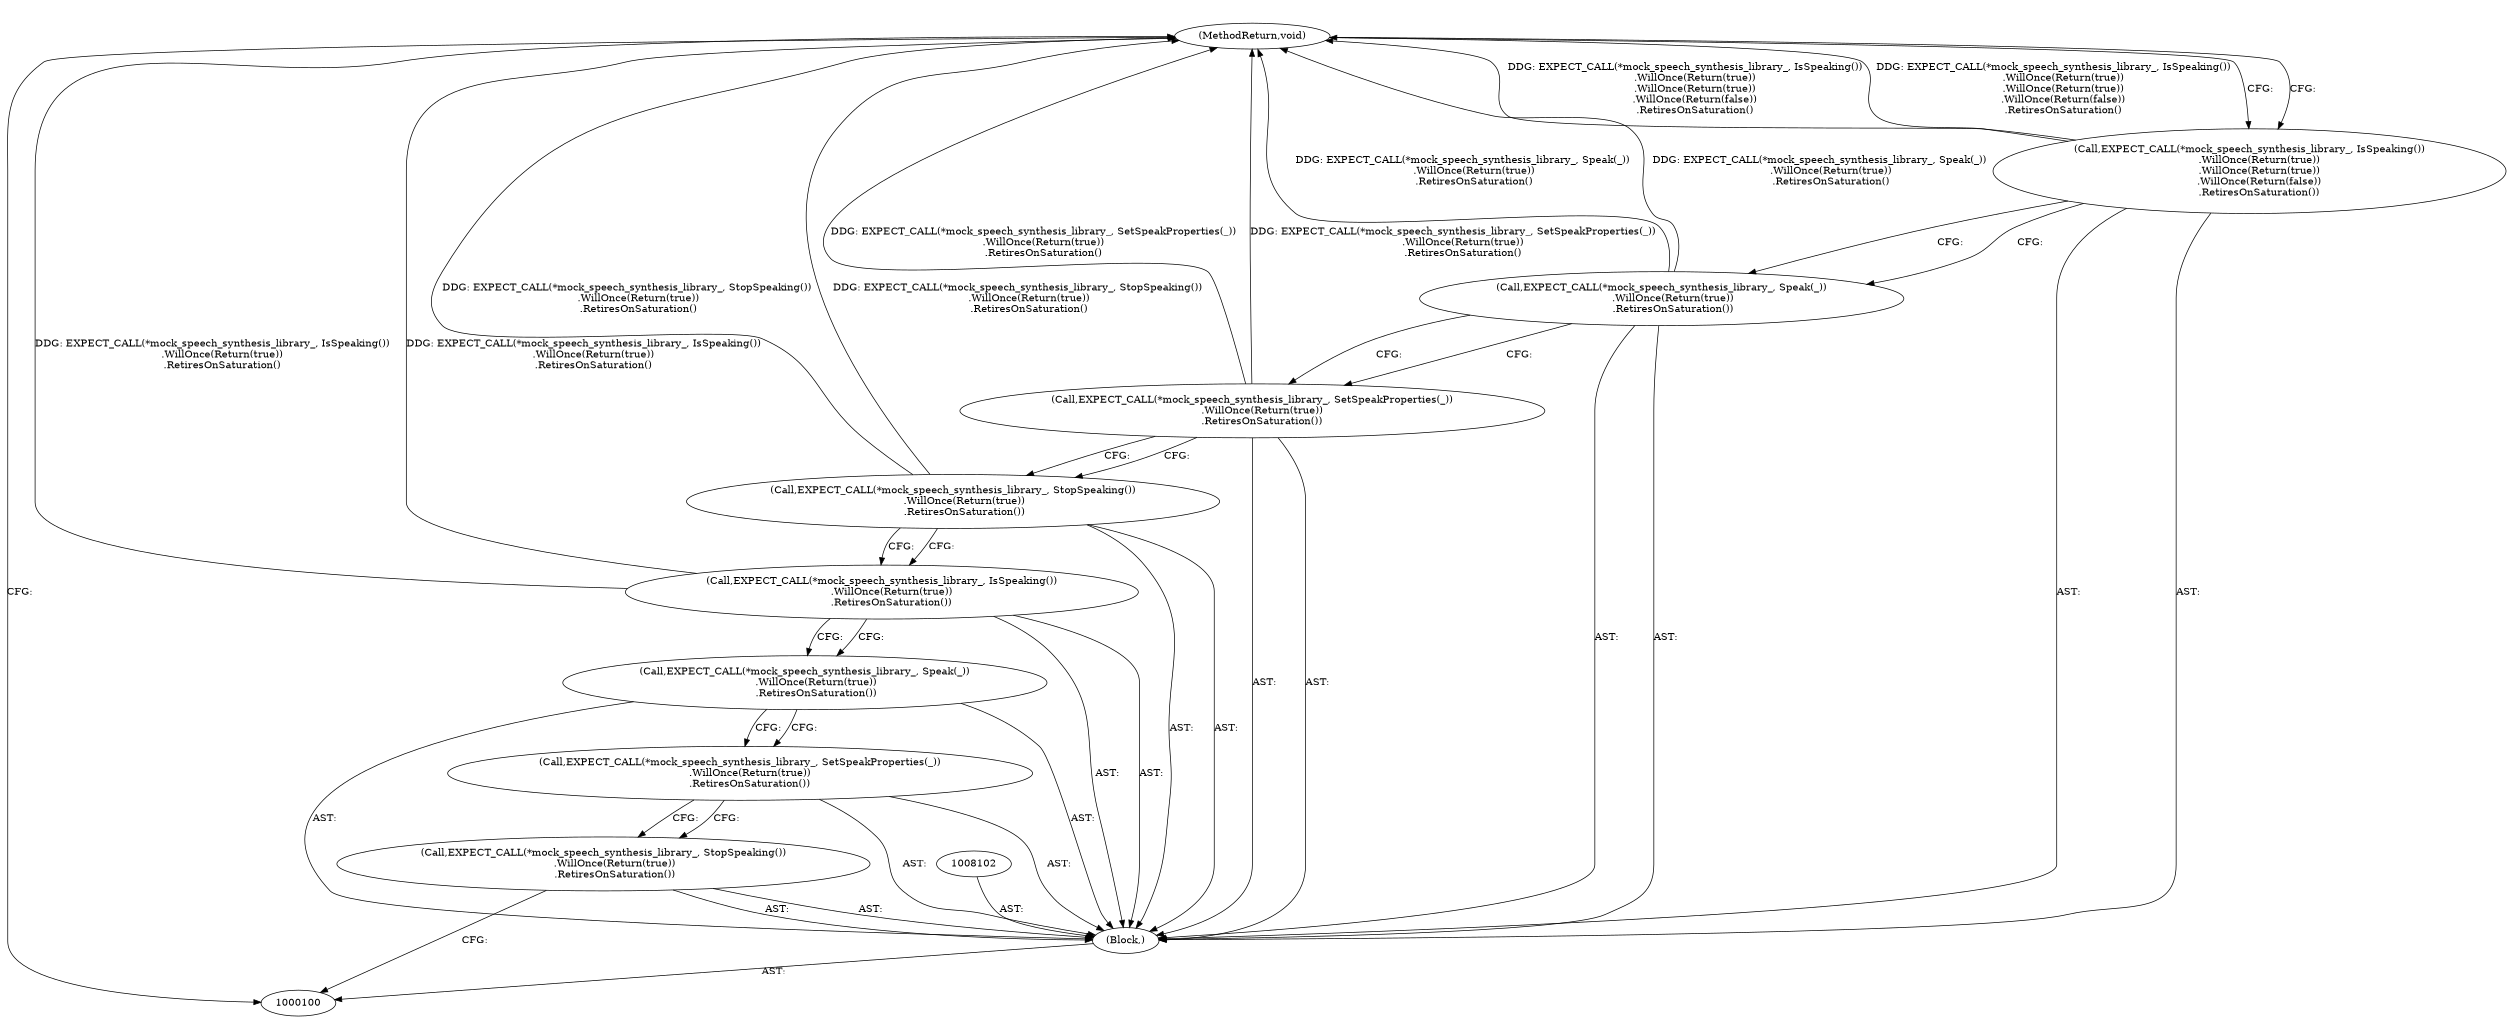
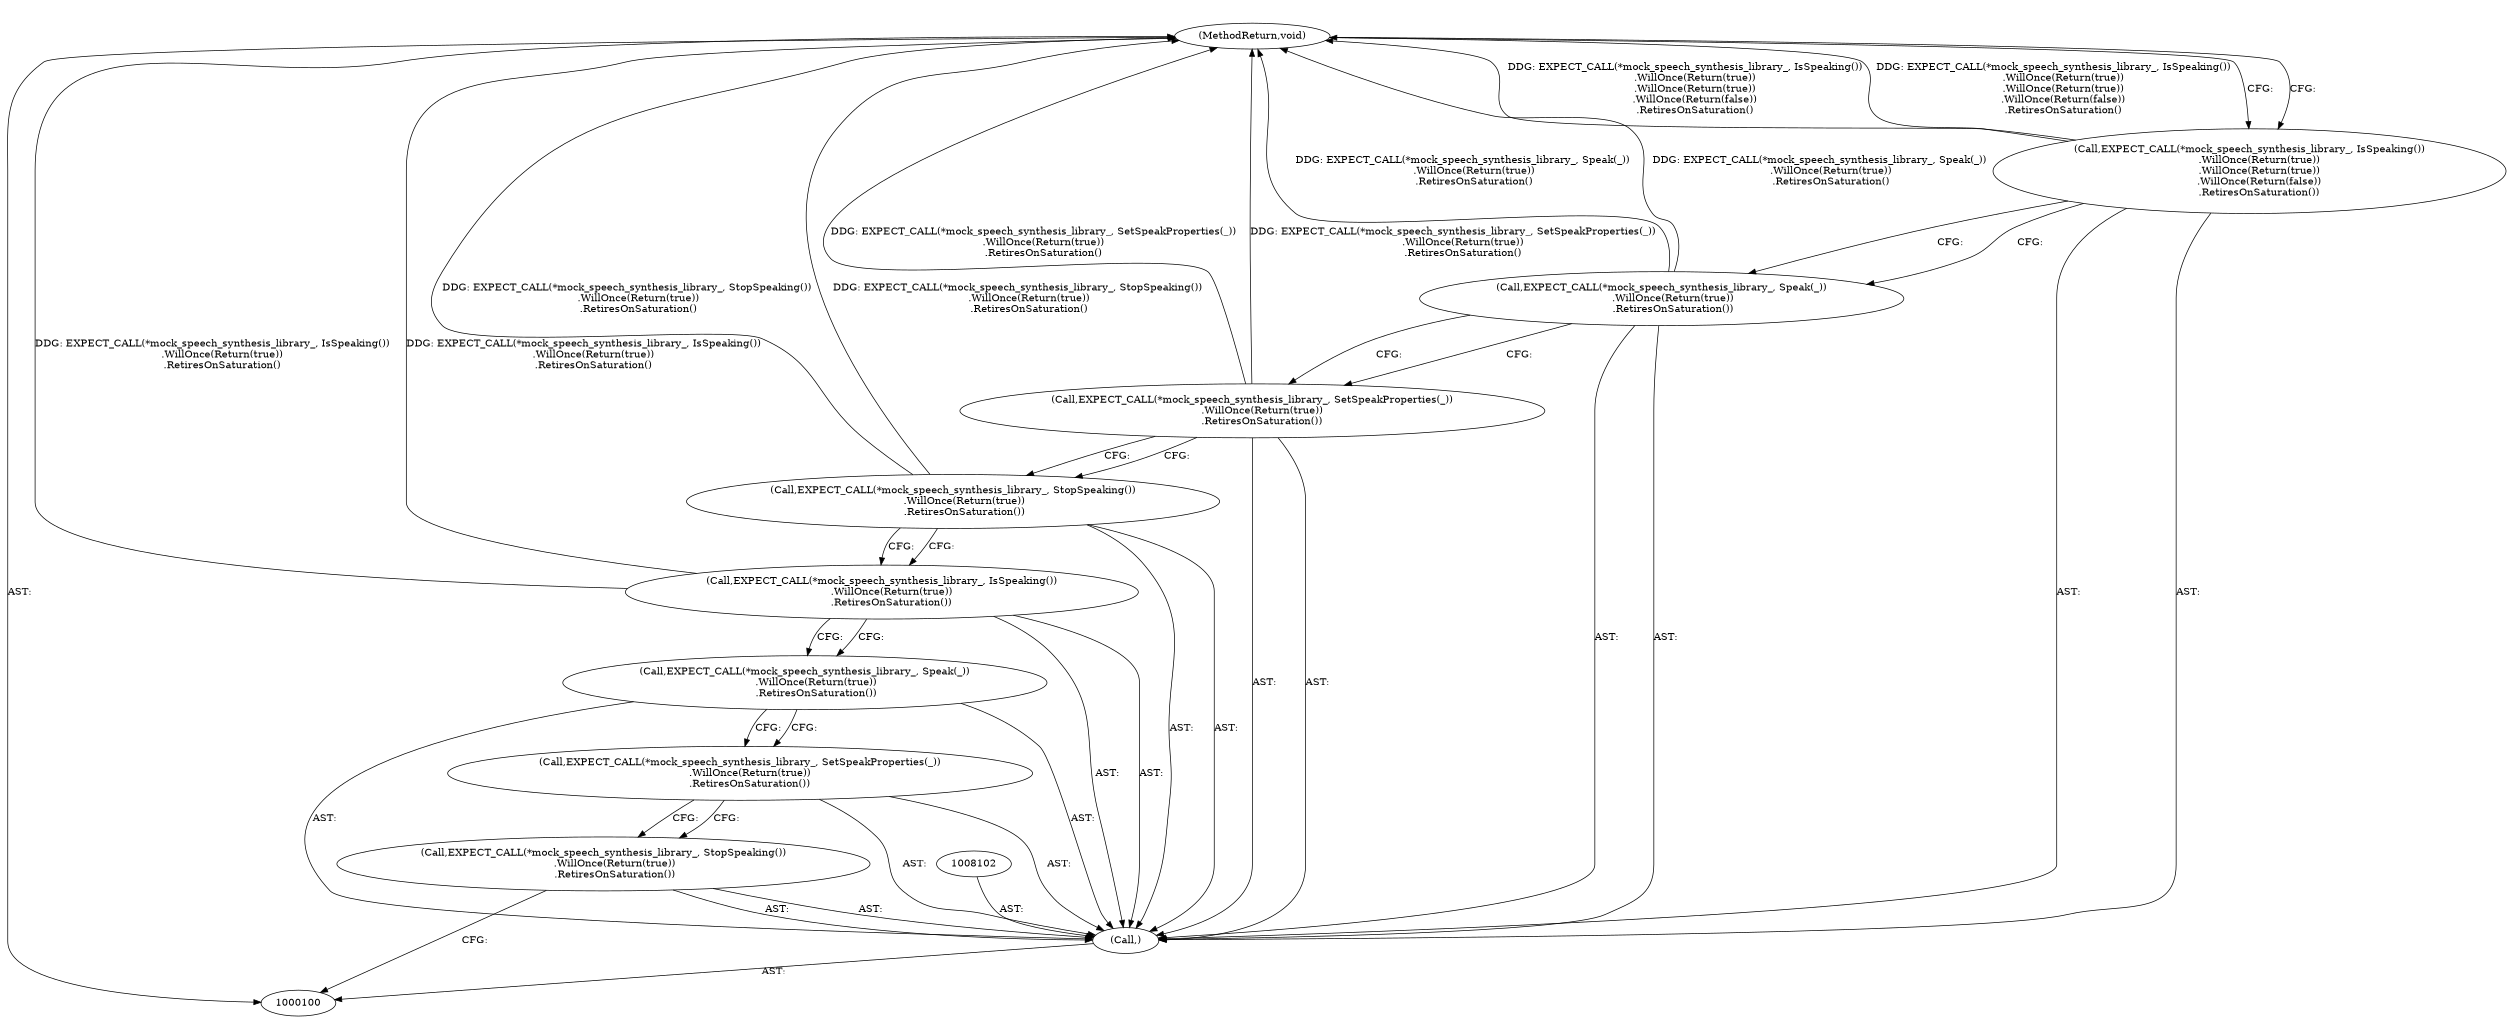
(21, 592) -> (21, 592)
(1126, 941) -> (1126, 941)
